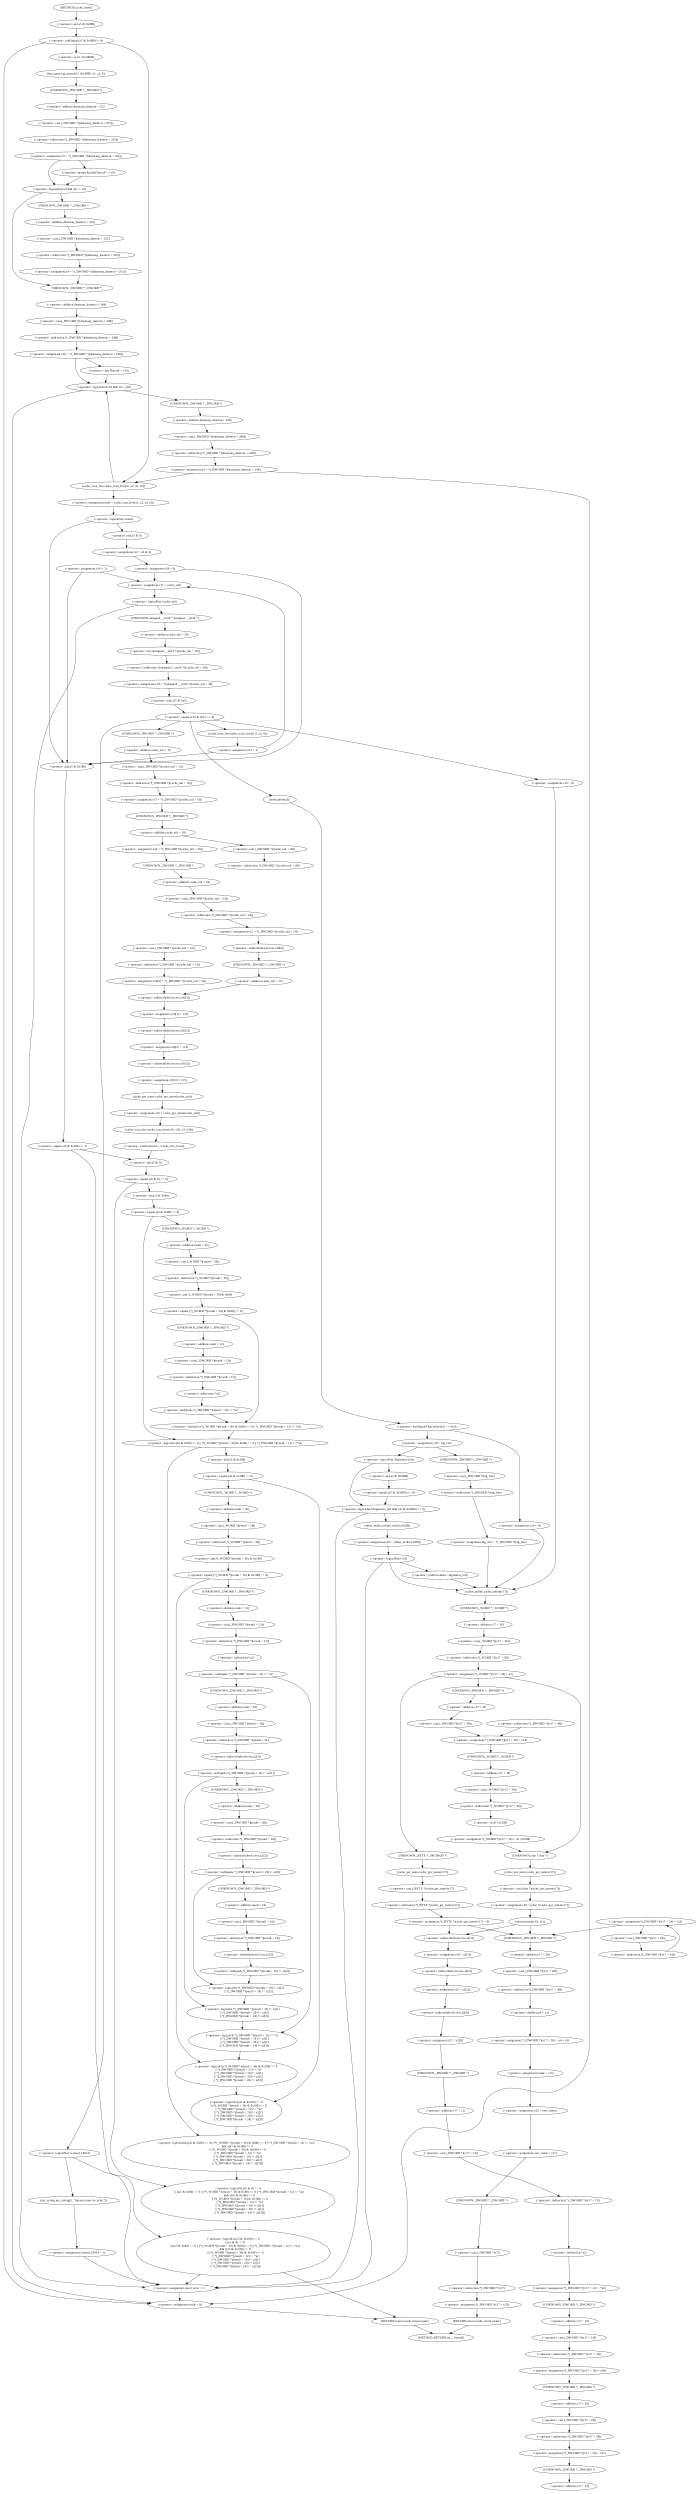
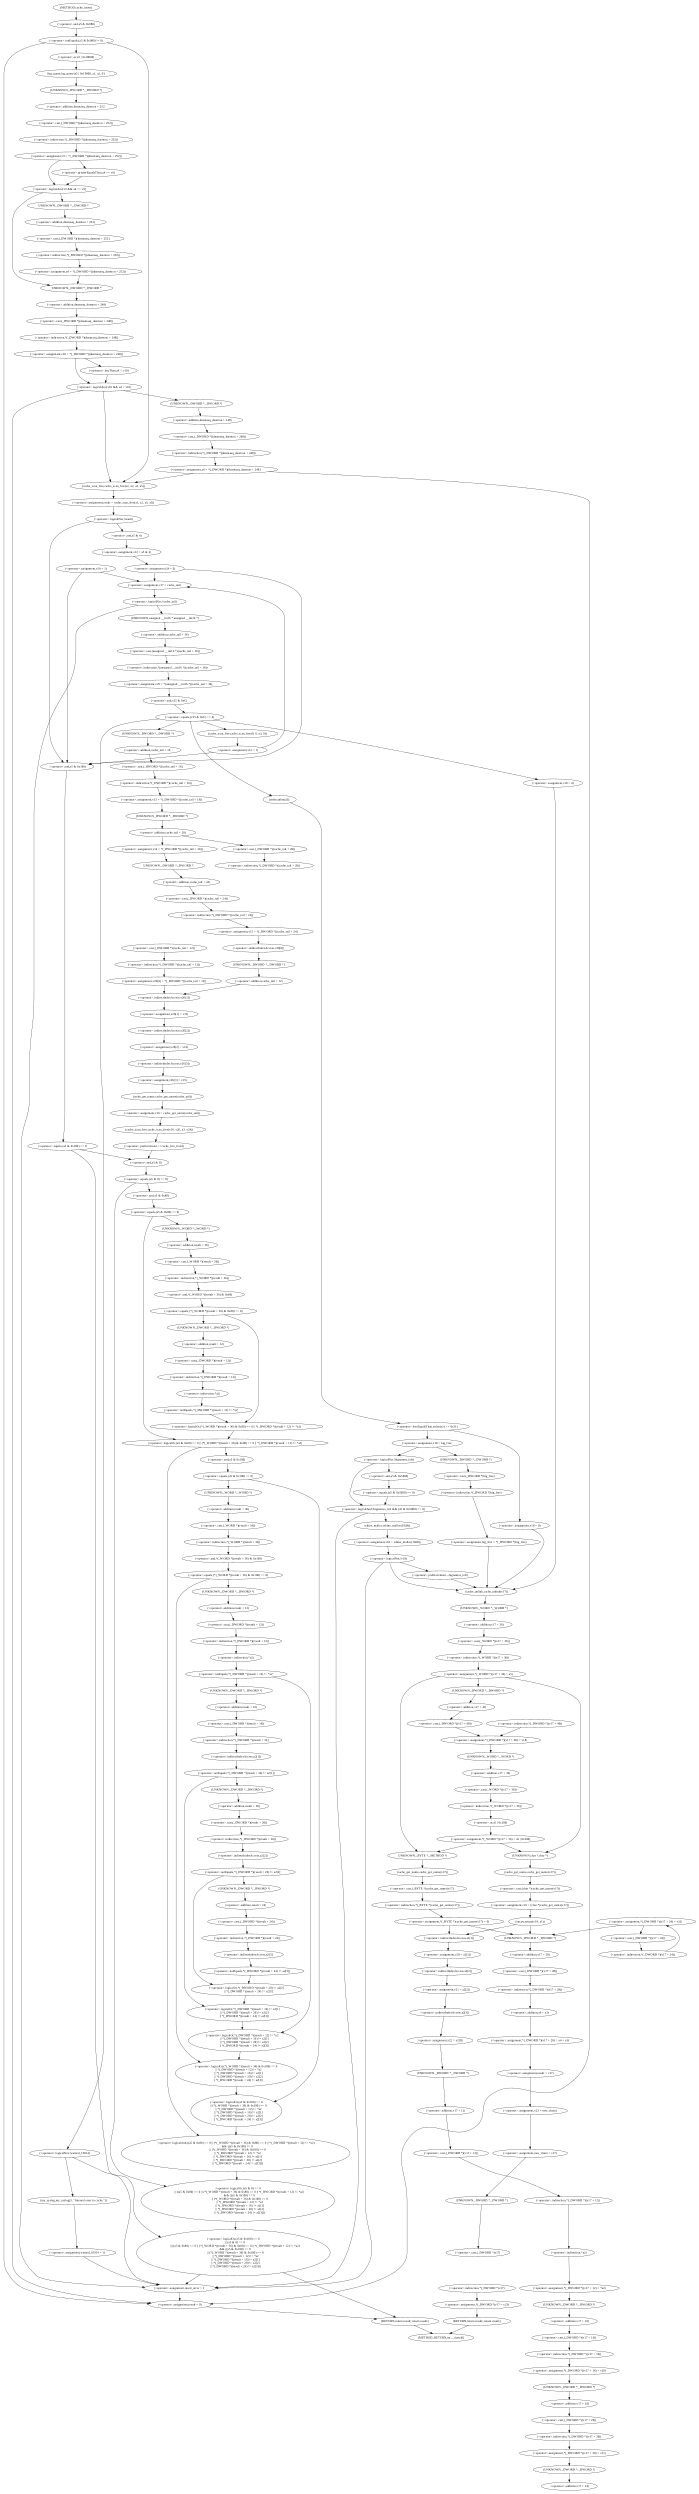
(109, 438) -> (105, 436)
none -> (163, 1071)
none -> (457, 1847)
(477, 2269) -> none
